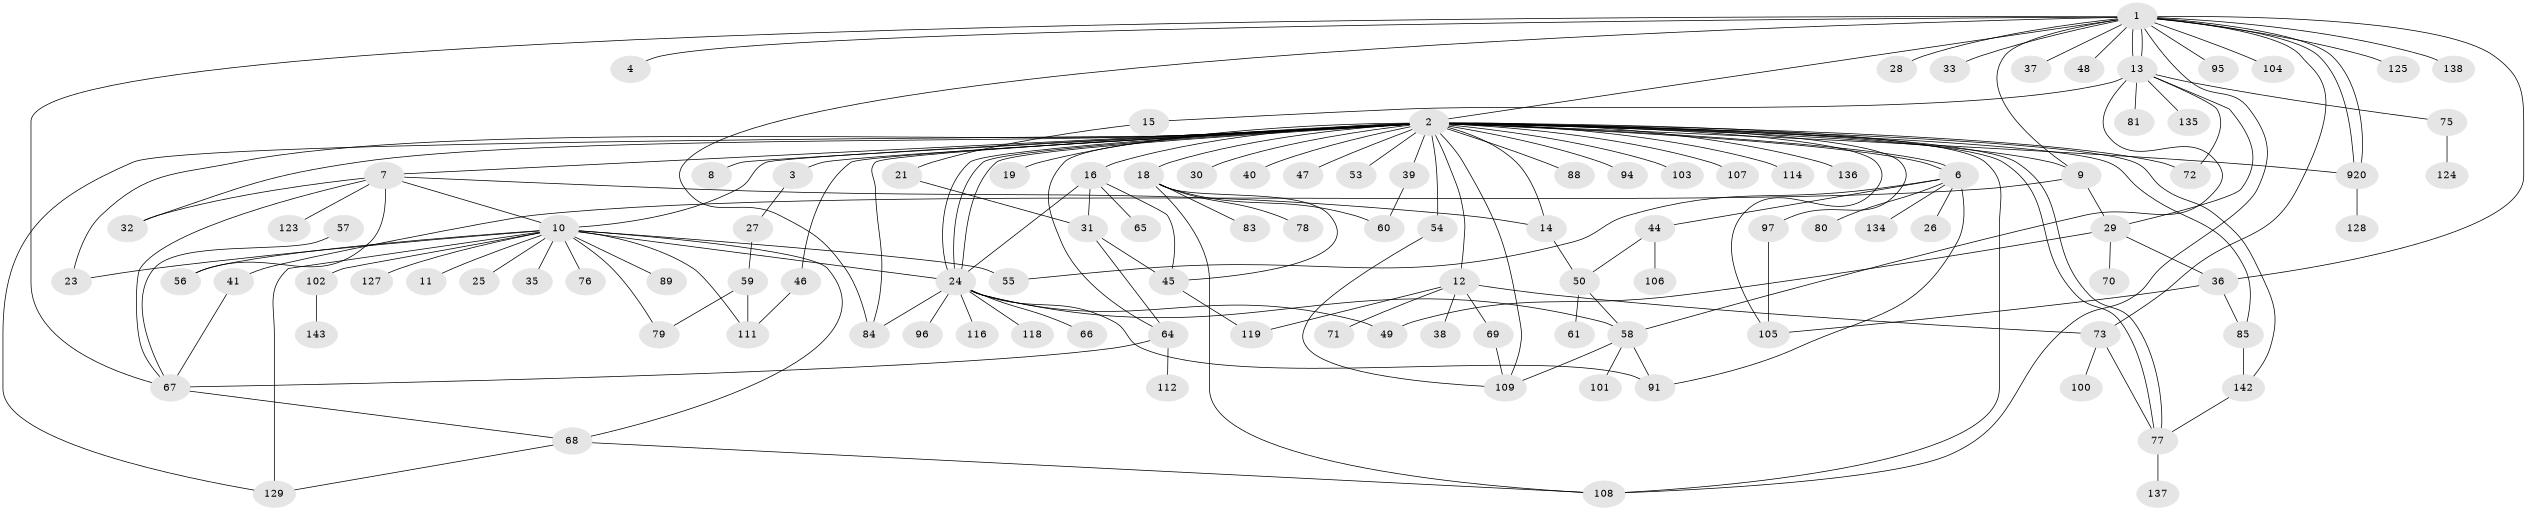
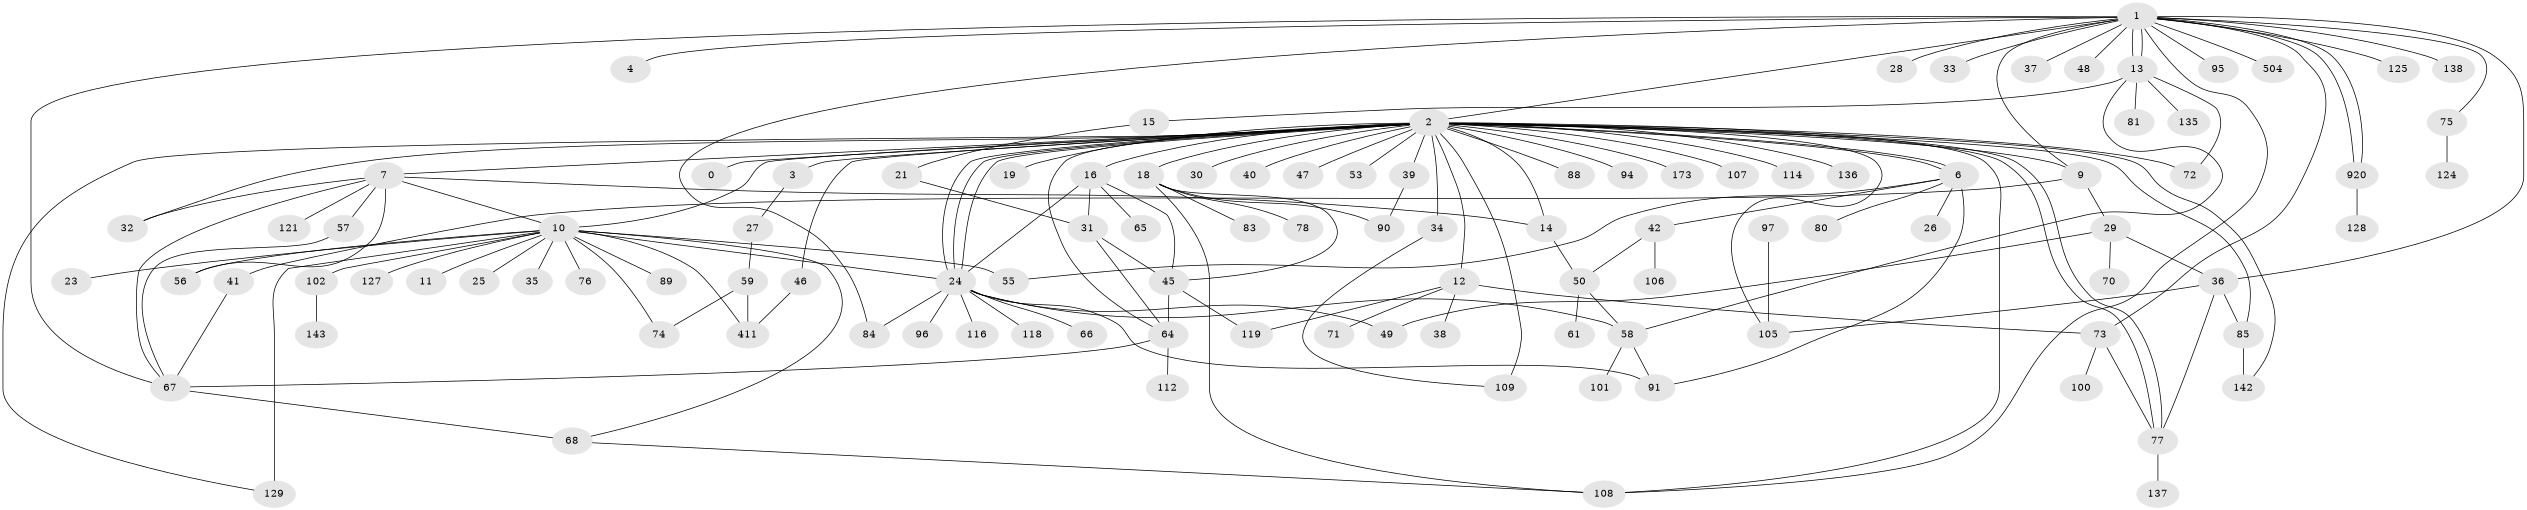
(2273, 69) -> (2273, 69)
(2291, 100) -> (2354, 30)
(614, 137) -> none
(1893, 143) -> none
(1061, 145) -> none
(2253, 158) -> none
(1902, 164) -> none
(712, 176) -> (712, 176)
(1682, 176) -> (1682, 176)
none -> (364, 202)
(289, 229) -> (289, 229)
(1384, 229) -> (1384, 229)
(1437, 229) -> (1437, 229)
(1655, 229) -> (1655, 229)
(1876, 229) -> none
none -> (1169, 304)
(659, 335) -> (659, 335)
(748, 335) -> (748, 335)
(1493, 335) -> none
(1568, 362) -> none
(2200, 415) -> (2190, 362)
(424, 467) -> none
